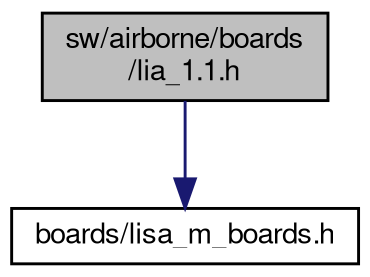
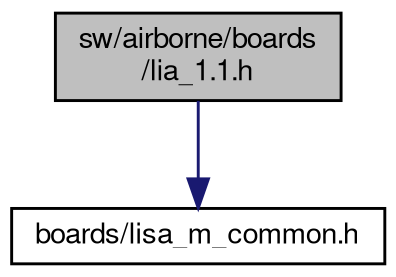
(185, 236) -> (198, 236)
